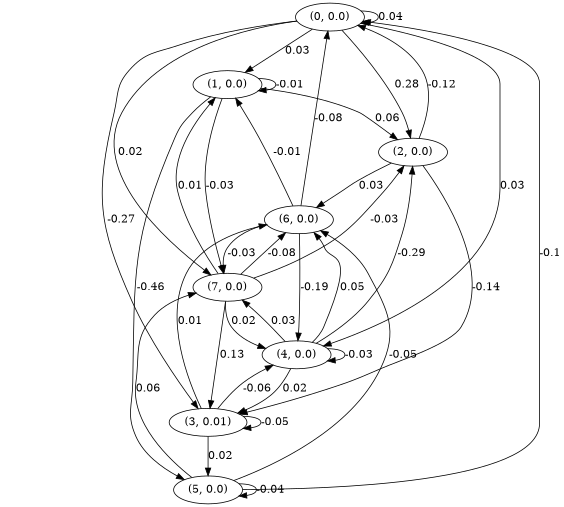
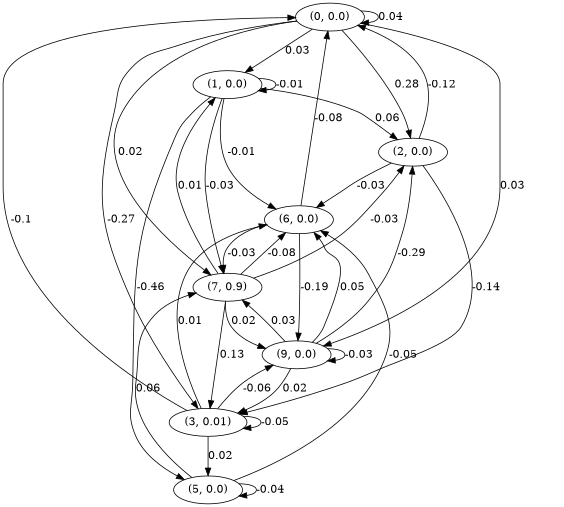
(268, 155) -> (225, 161)
(371, 186) -> (371, 186)
(227, 287) -> (227, 287)
(540, 319) -> (3, 134)
(297, 355) -> (297, 355)
